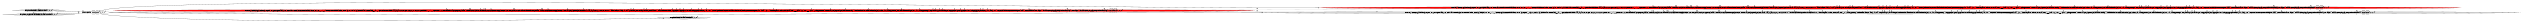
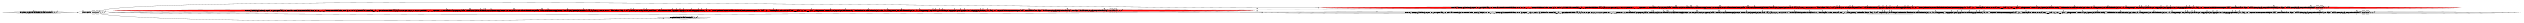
(39, 10) -> none
